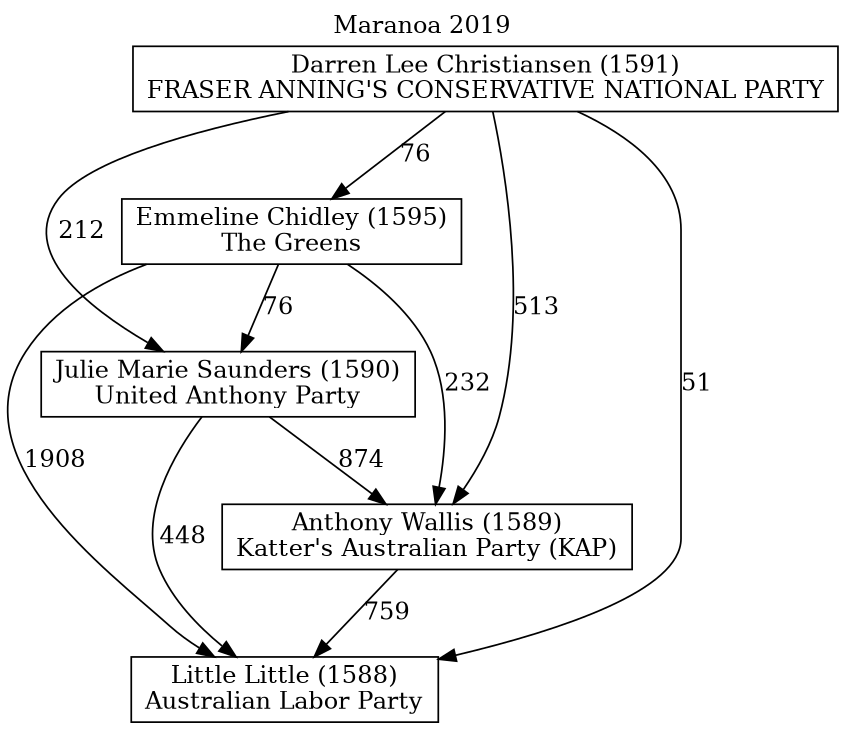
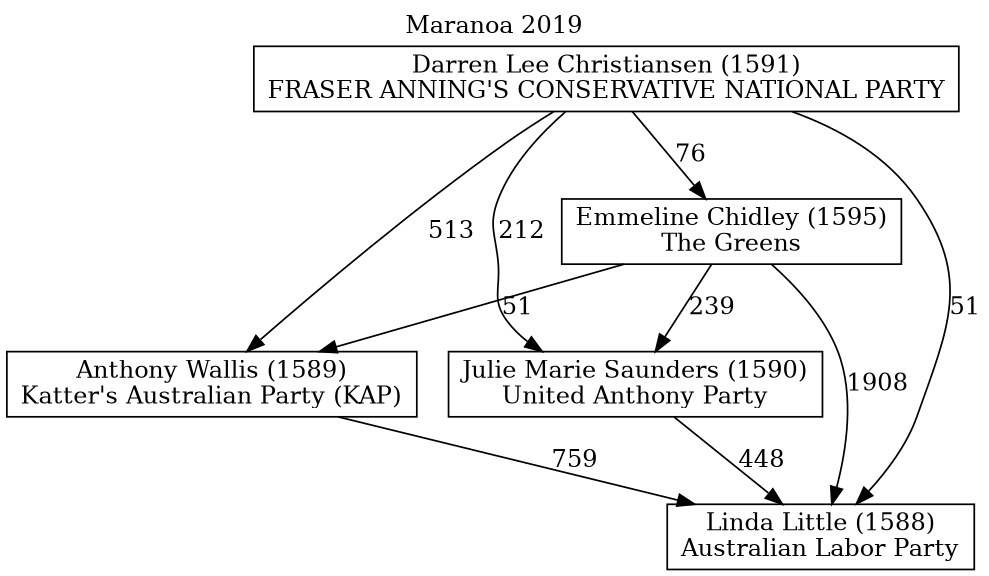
(279, 308) -> (713, 308)
(468, 384) -> (518, 308)
(321, 455) -> none
(285, 690) -> (821, 537)
